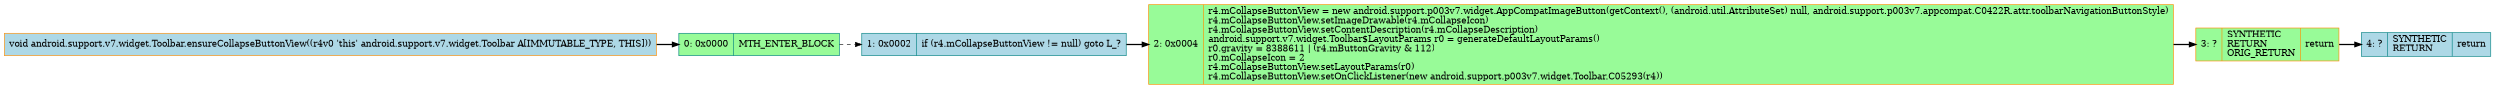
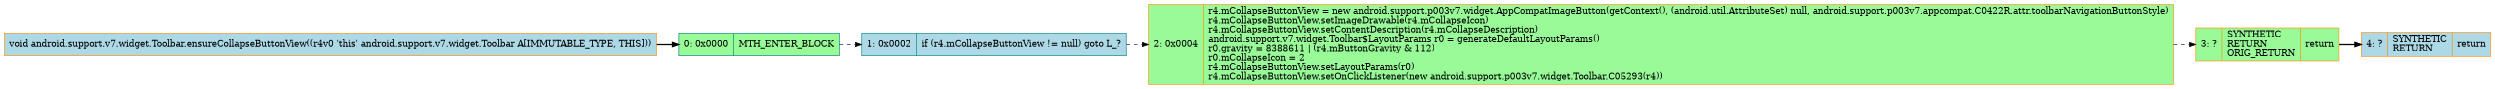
(1134, 44) -> (1134, 44)
(2181, 44) -> (2181, 44)
(2426, 44) -> (2426, 44)
